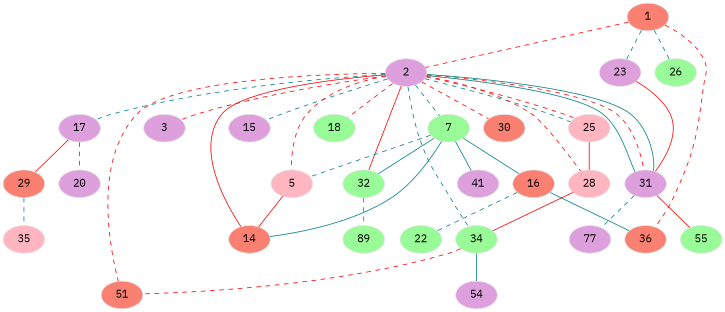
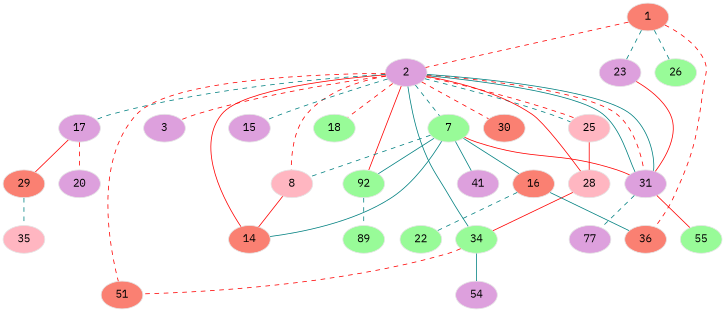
(532, 114) -> (532, 114)
(425, 153) -> (425, 153)
none -> (547, 156)
(292, 184) -> (292, 184)
(364, 184) -> (364, 184)
